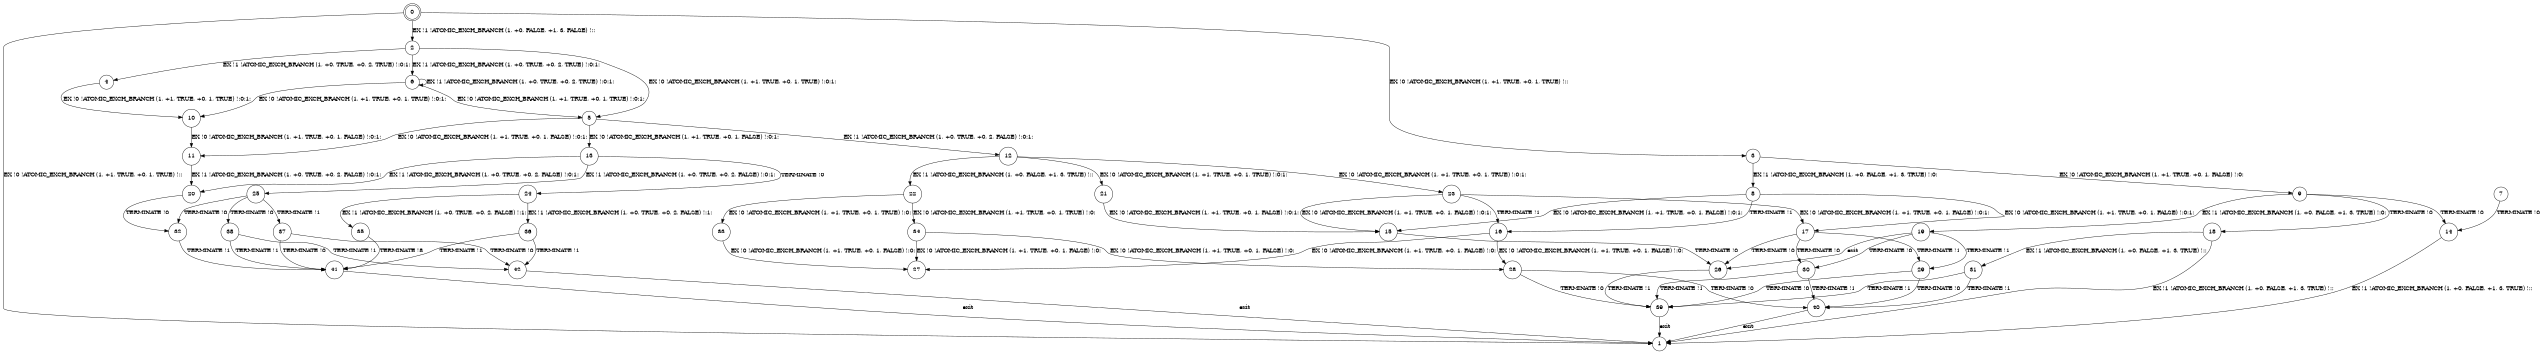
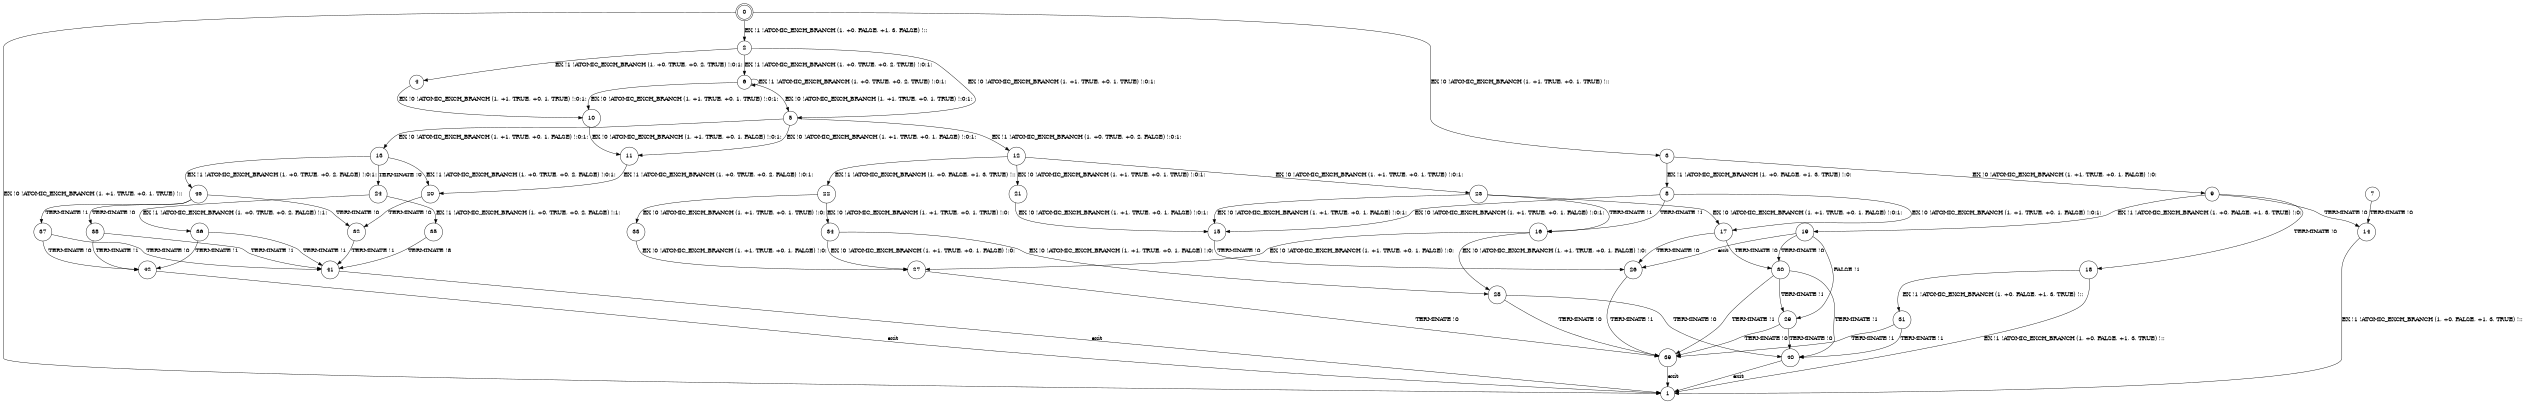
(256, 194) -> (198, 194)
(1870, 237) -> (1780, 294)
(1988, 251) -> (1847, 270)
none -> (1290, 314)
